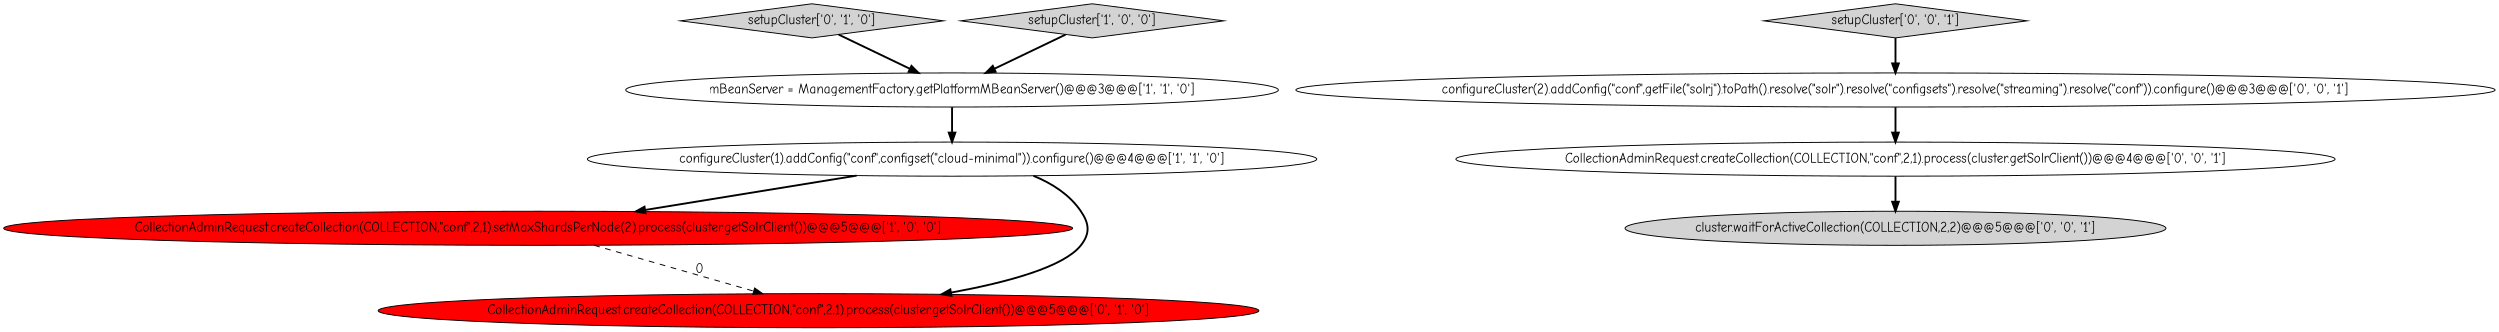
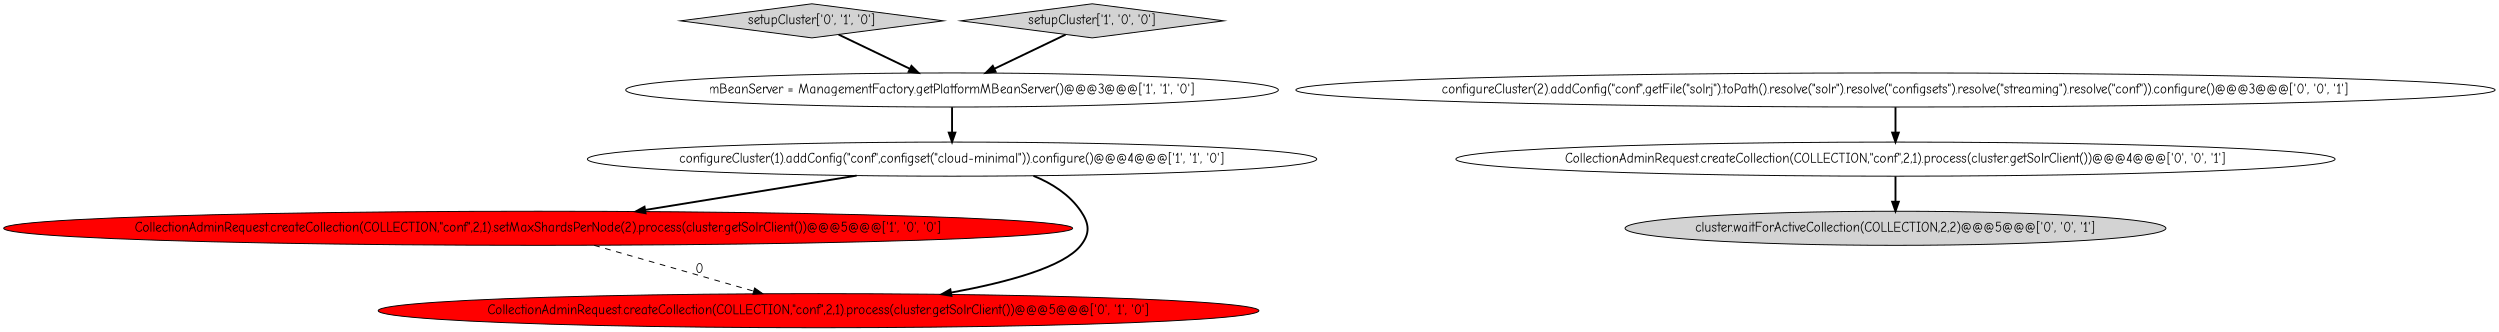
(1895, 21) -> none
